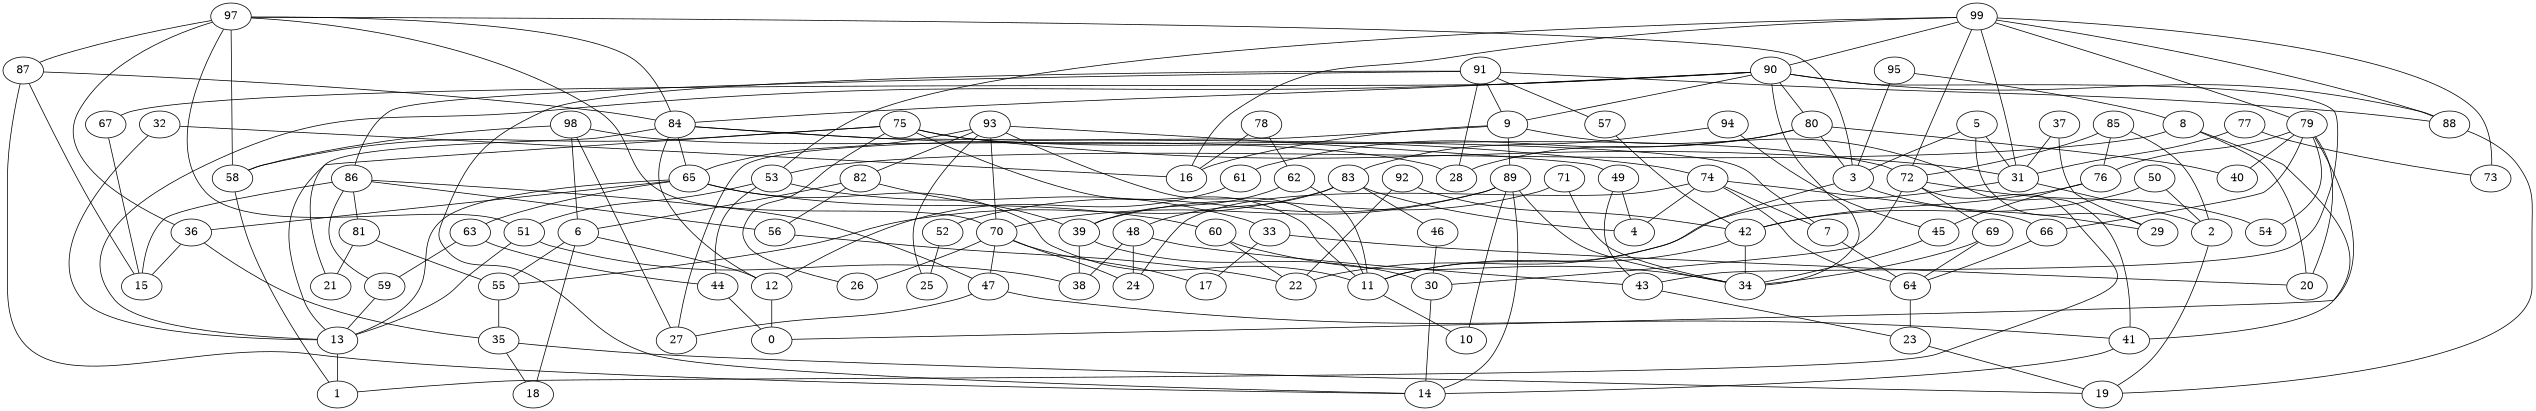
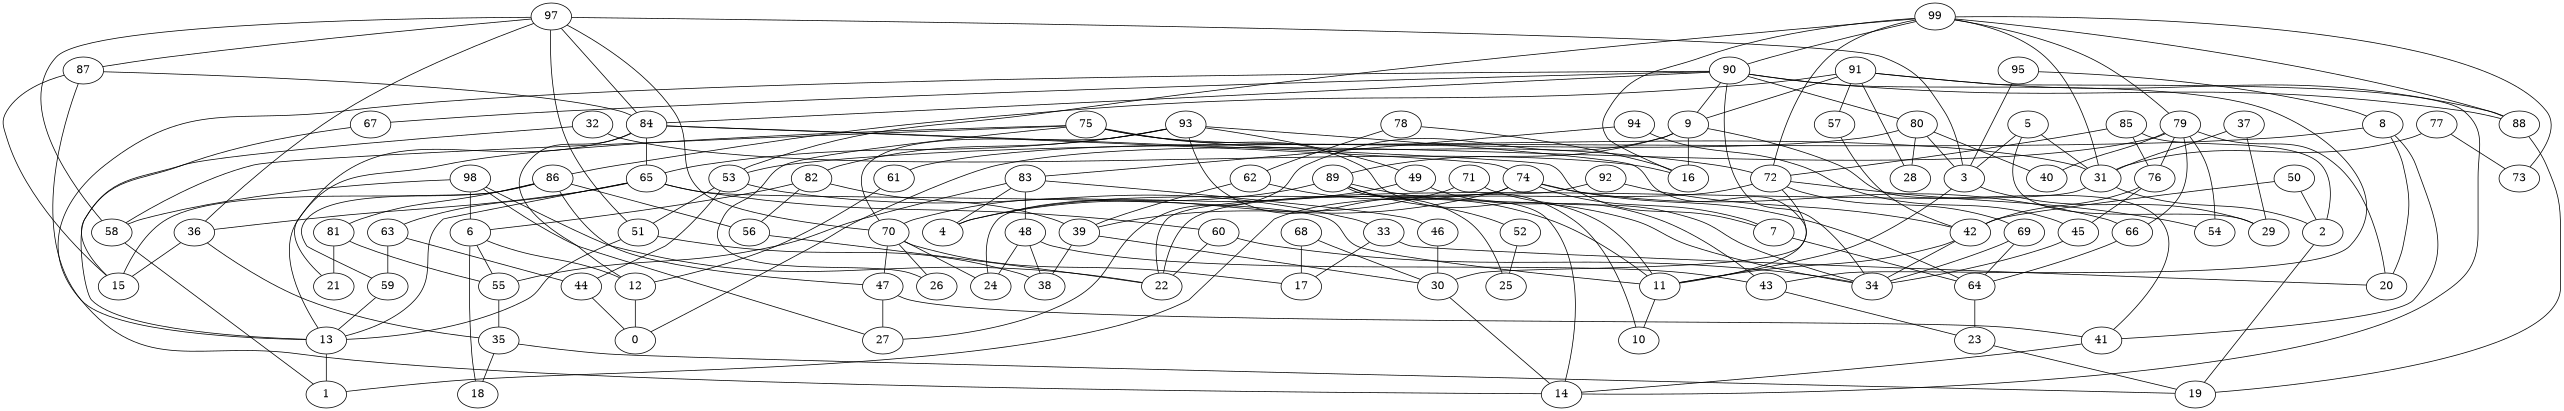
(803, 143) -> (807, 271)
none -> (1301, 232)
